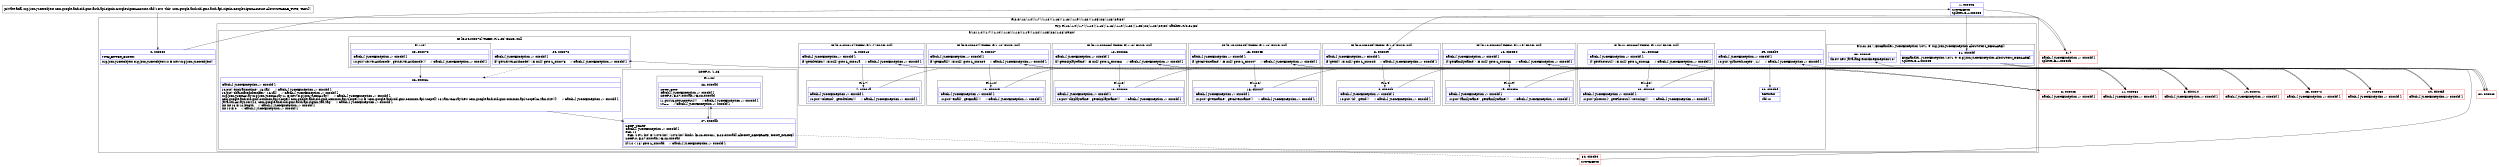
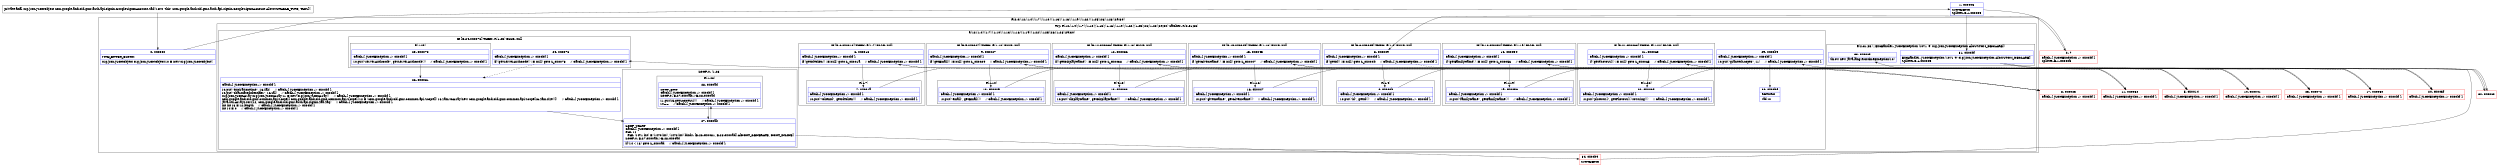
(1119, 83) -> (1119, 83)
(1186, 147) -> (1186, 147)
